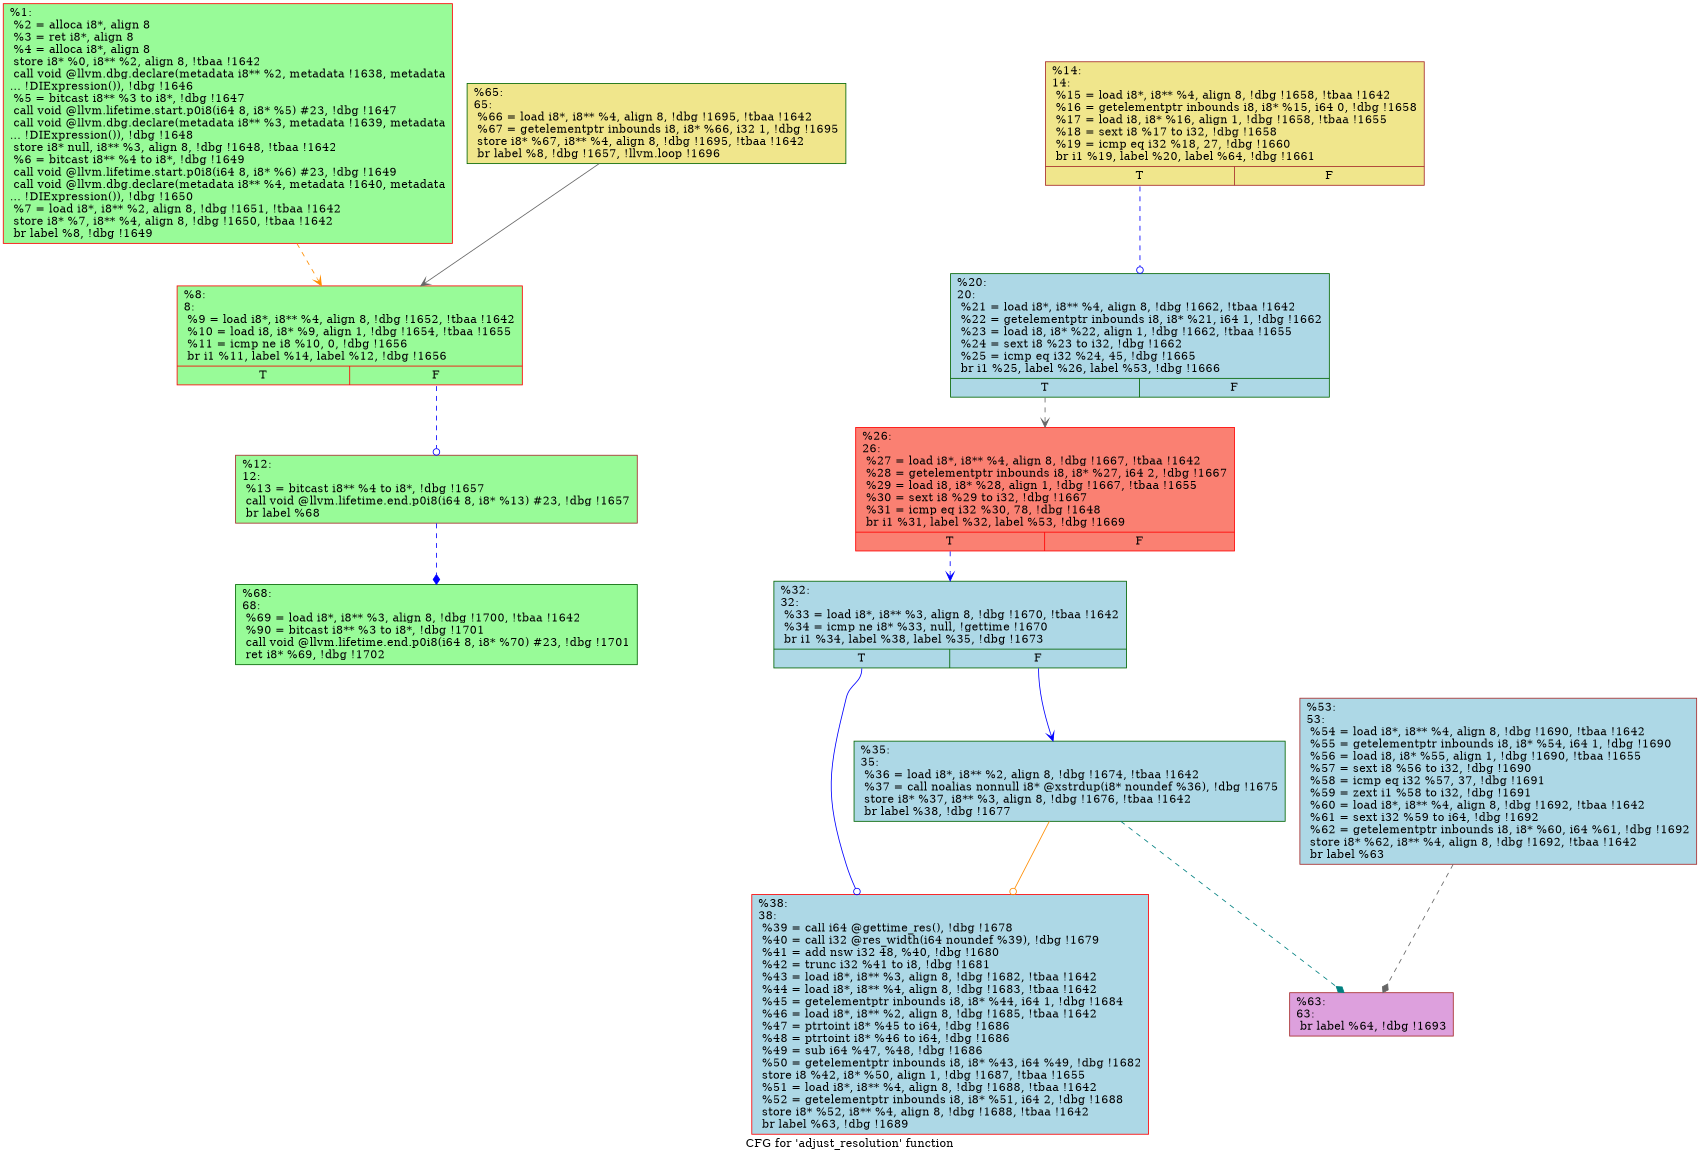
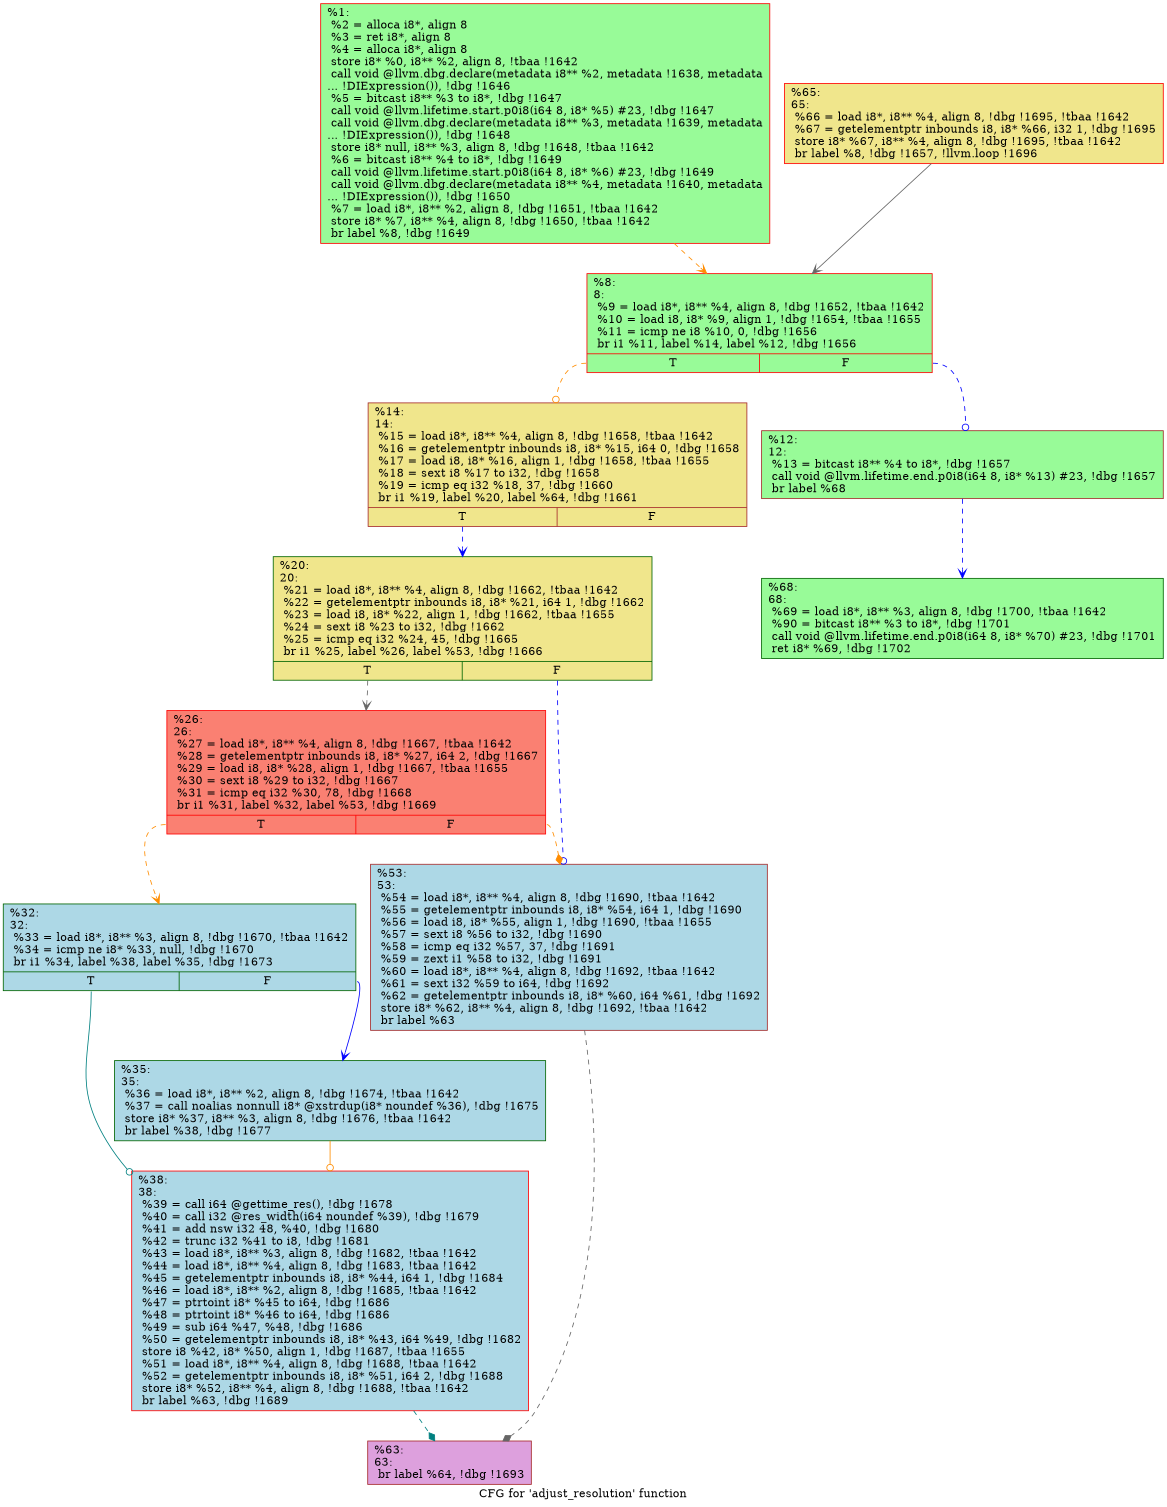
(656, 124) -> (974, 124)
(1171, 144) -> (494, 486)
(1140, 227) -> (463, 538)
(1140, 335) -> (463, 618)
none -> (565, 374)
(982, 510) -> (293, 793)
(436, 549) -> (962, 534)
(950, 562) -> (145, 855)
(915, 627) -> (132, 950)
none -> (559, 769)
(832, 777) -> (87, 1086)
none -> (555, 838)
(1229, 904) -> (421, 1422)
